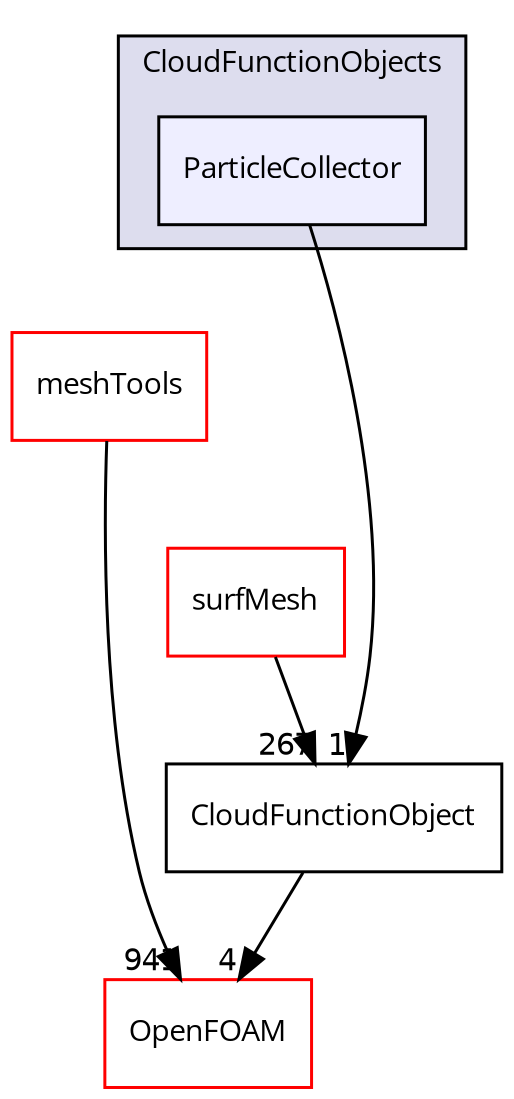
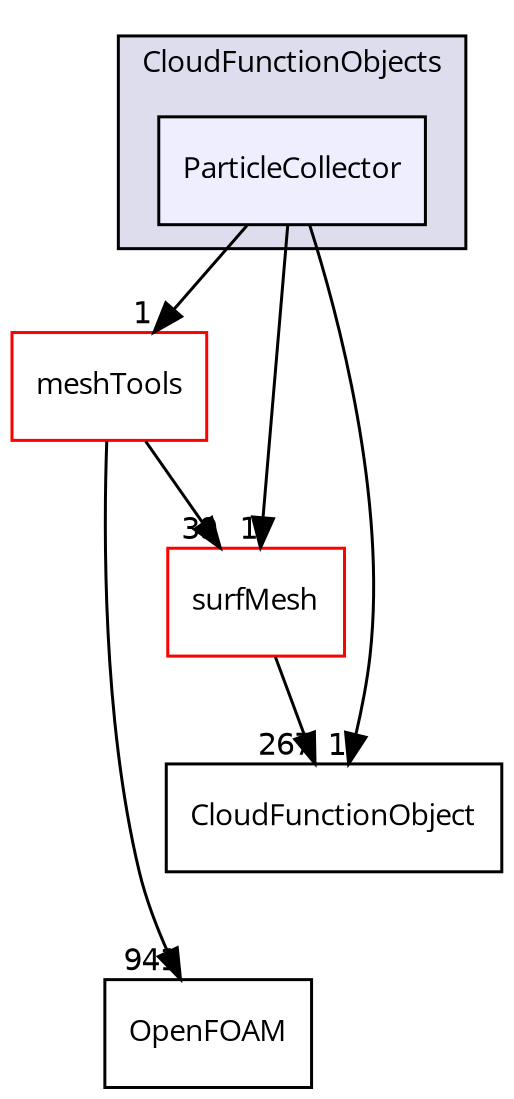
none -> (211, 267)
none -> (275, 371)
none -> (174, 482)
(279, 913) -> none
(208, 1034) -> (208, 1034)
